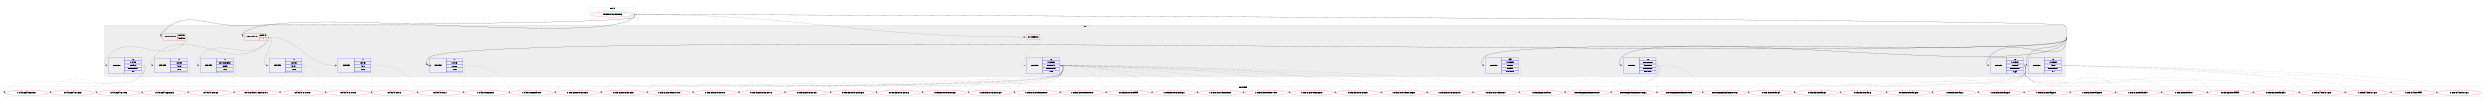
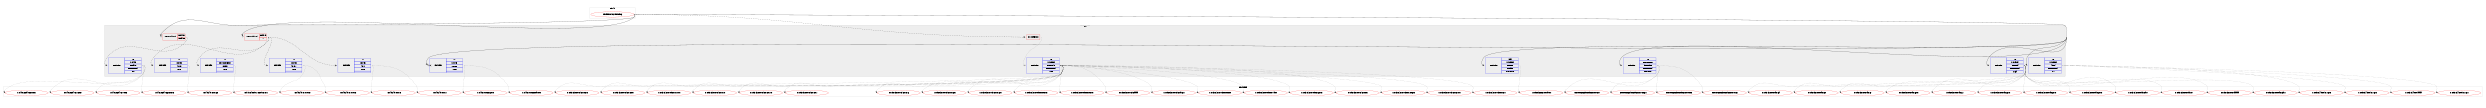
(853, 93) -> none
